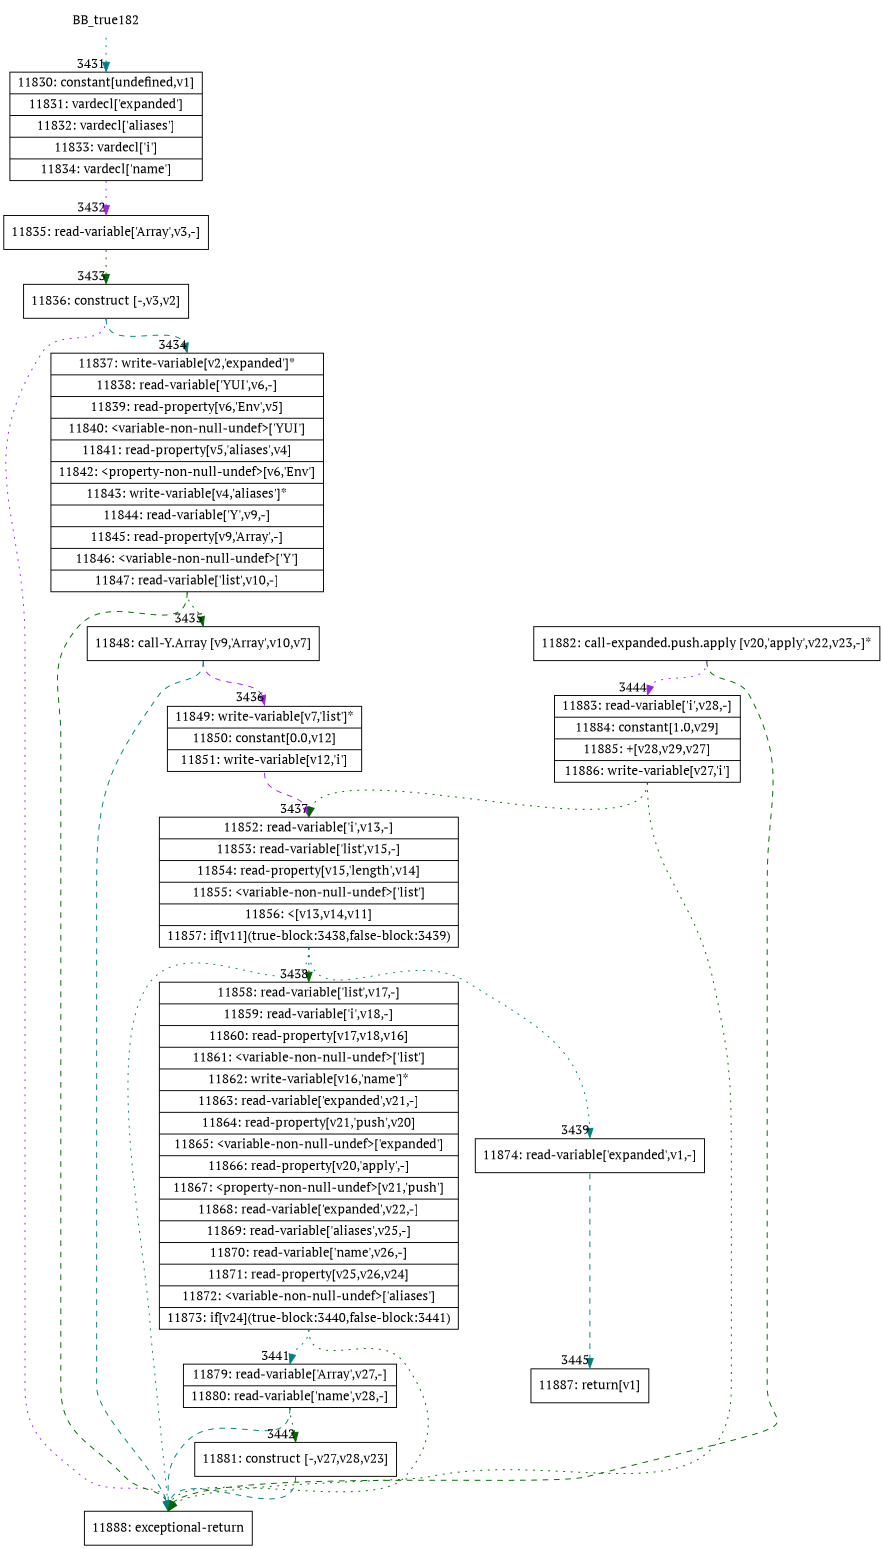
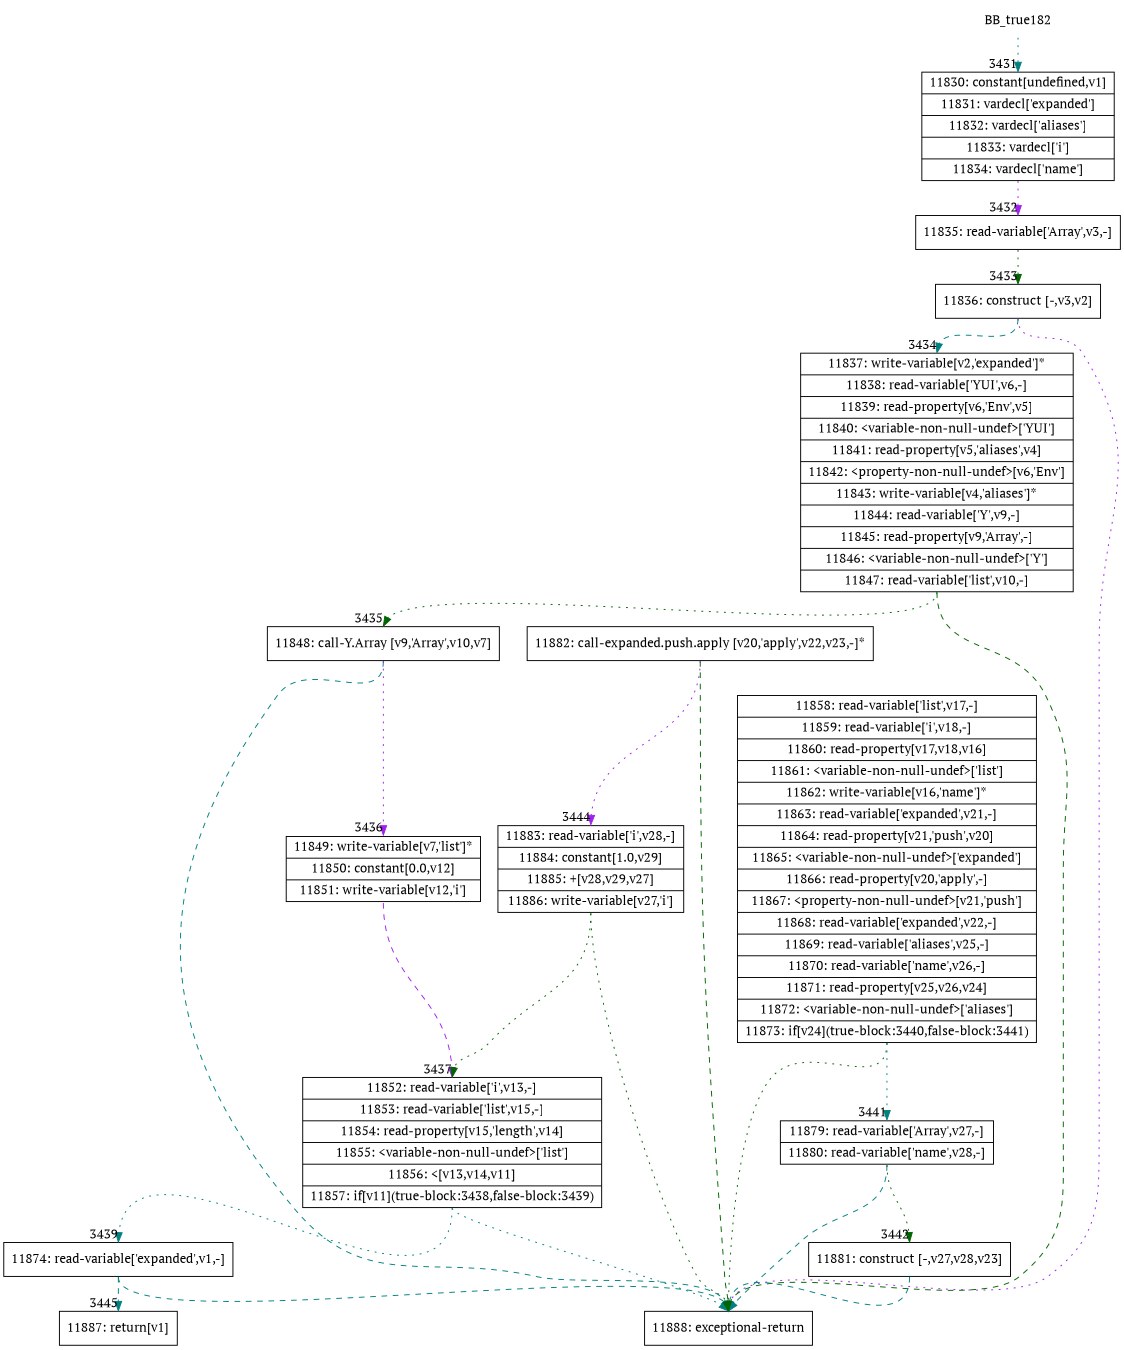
(229, 682) -> (383, 743)
(309, 960) -> none
none -> (419, 1294)
